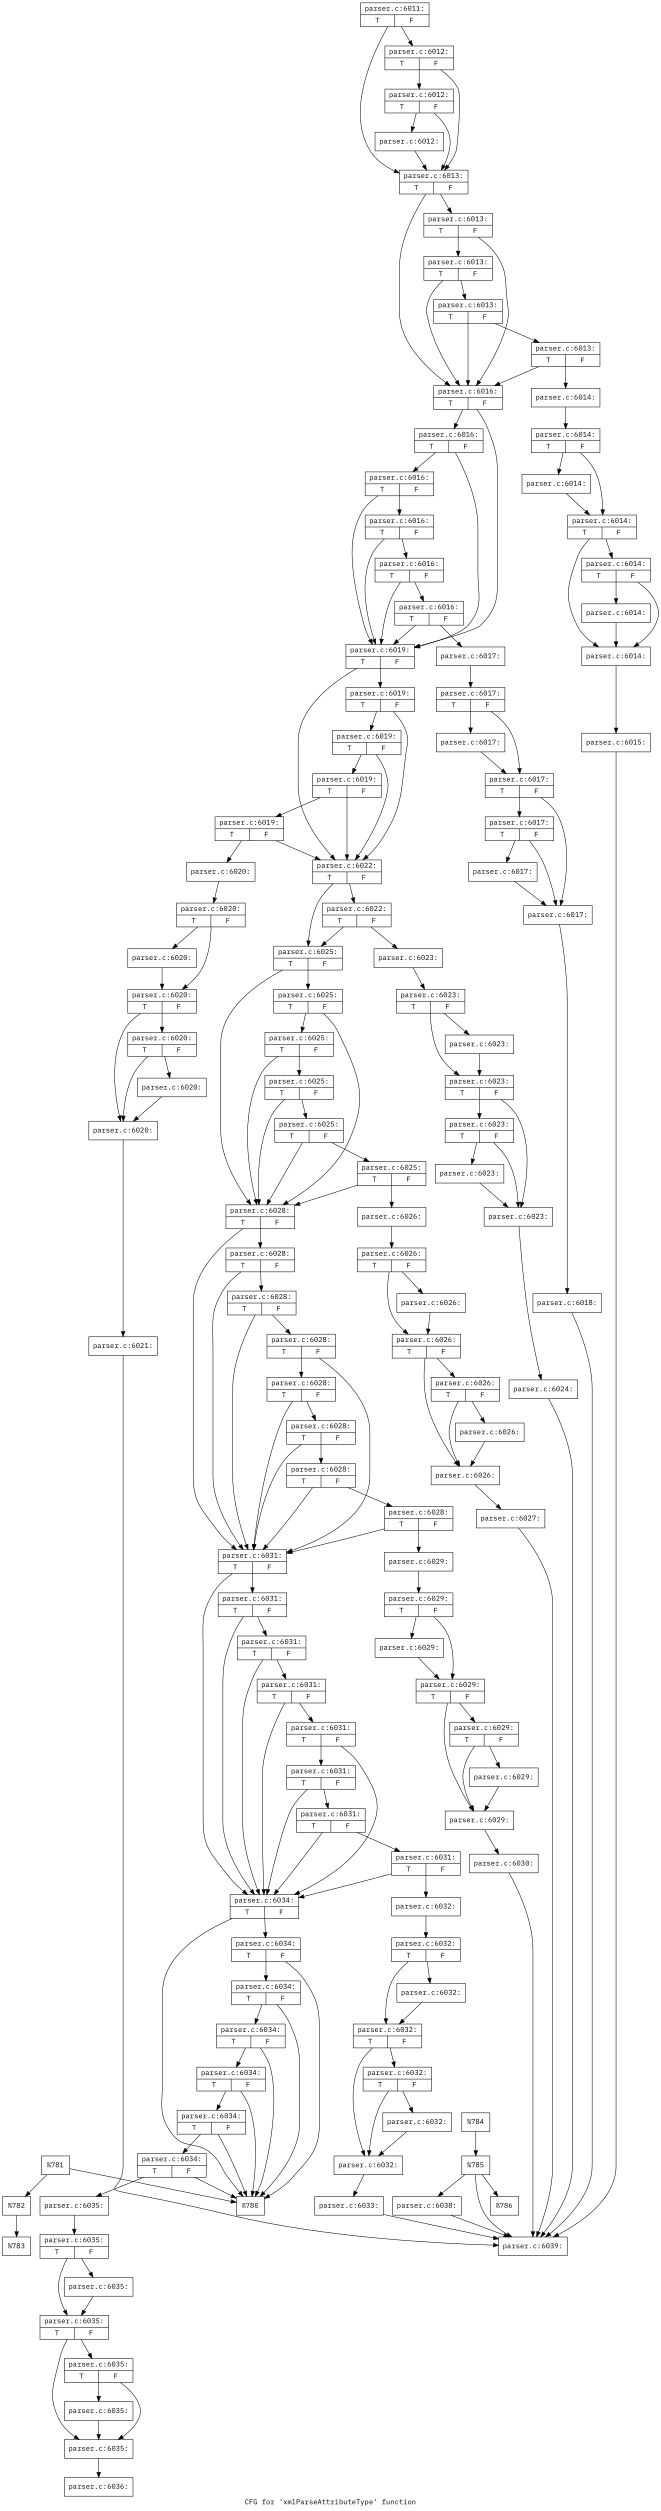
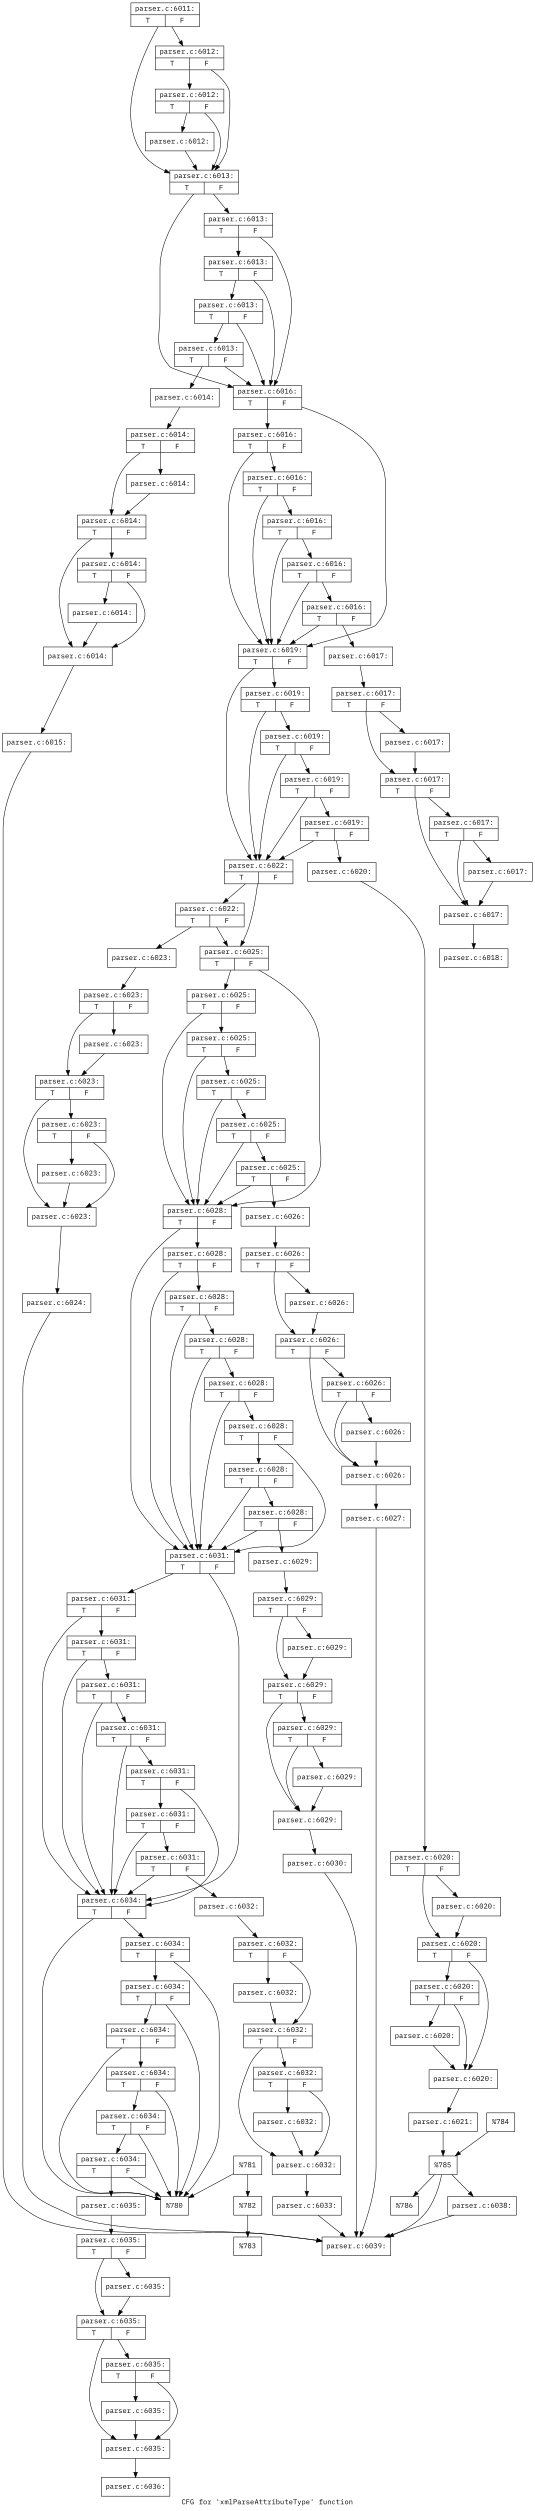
(592, 1779) -> none
(123, 1965) -> (443, 2141)
